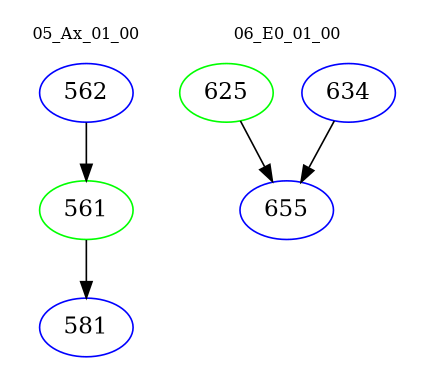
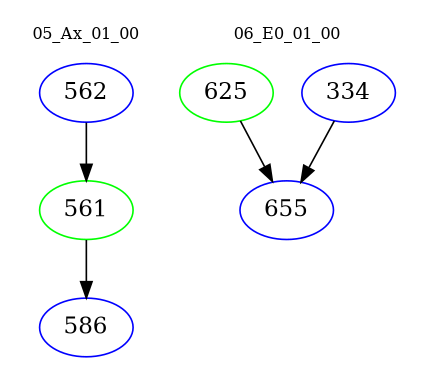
(349, 93) -> (349, 93)
(86, 327) -> (86, 327)
